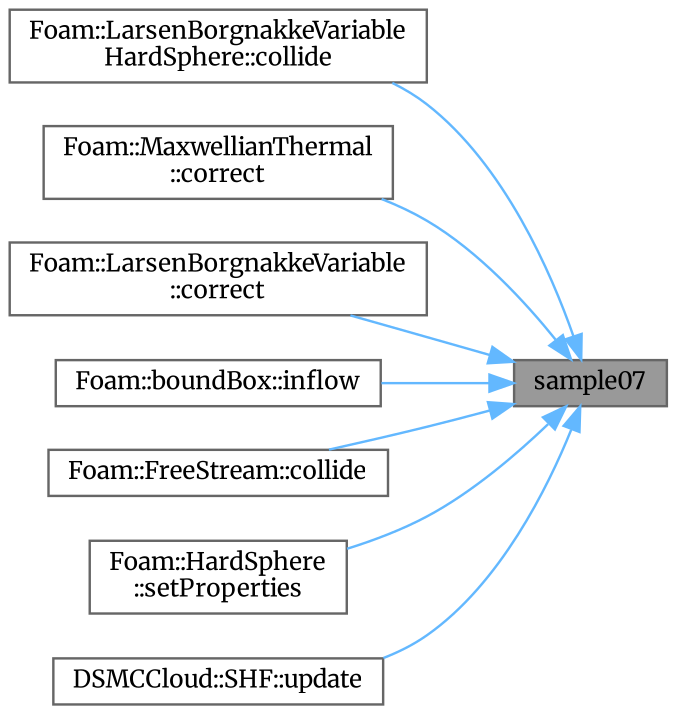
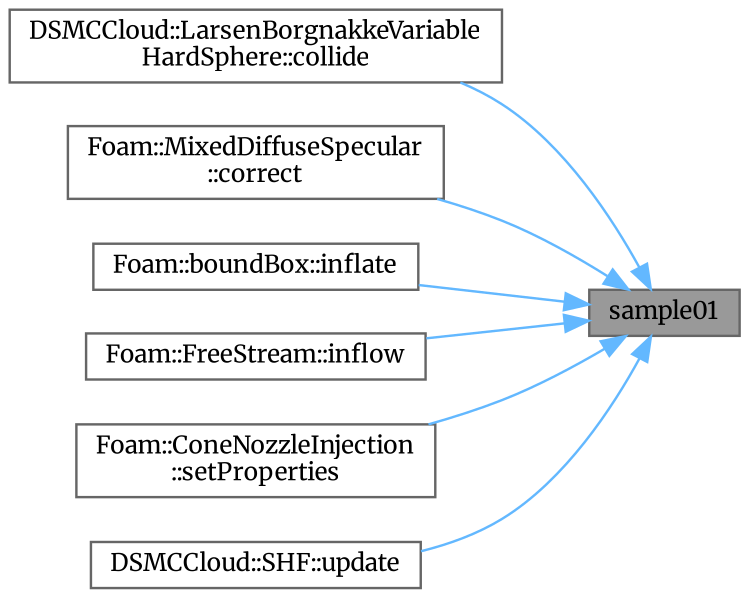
(218, 46) -> (256, 46)
(218, 162) -> none
(218, 279) -> (256, 162)
(218, 383) -> (256, 267)
(590, 383) -> (664, 313)
(218, 473) -> (256, 356)
(218, 577) -> (256, 461)
